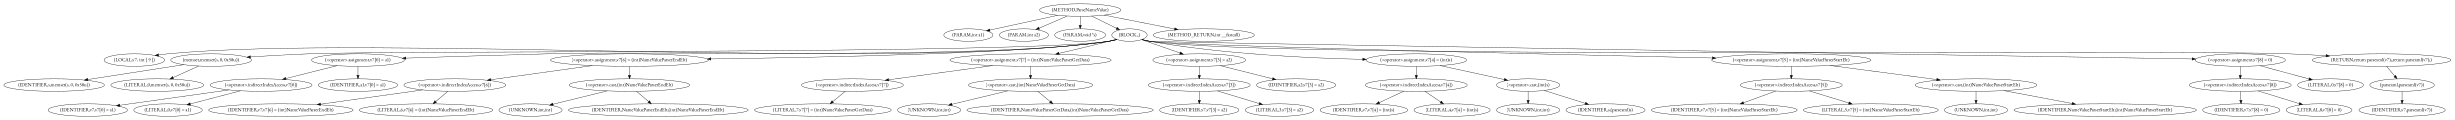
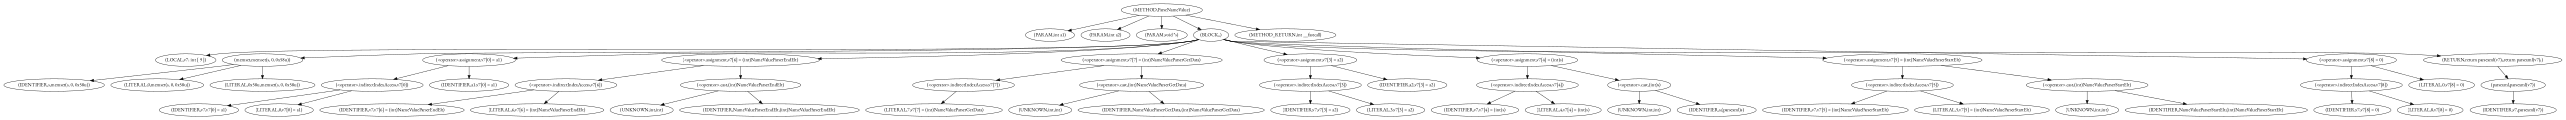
none -> (262, 85)
